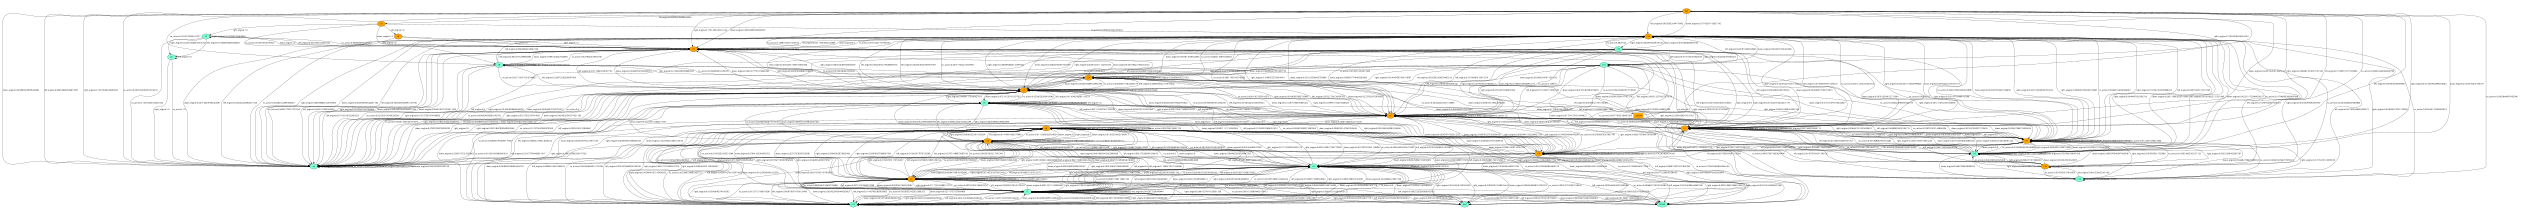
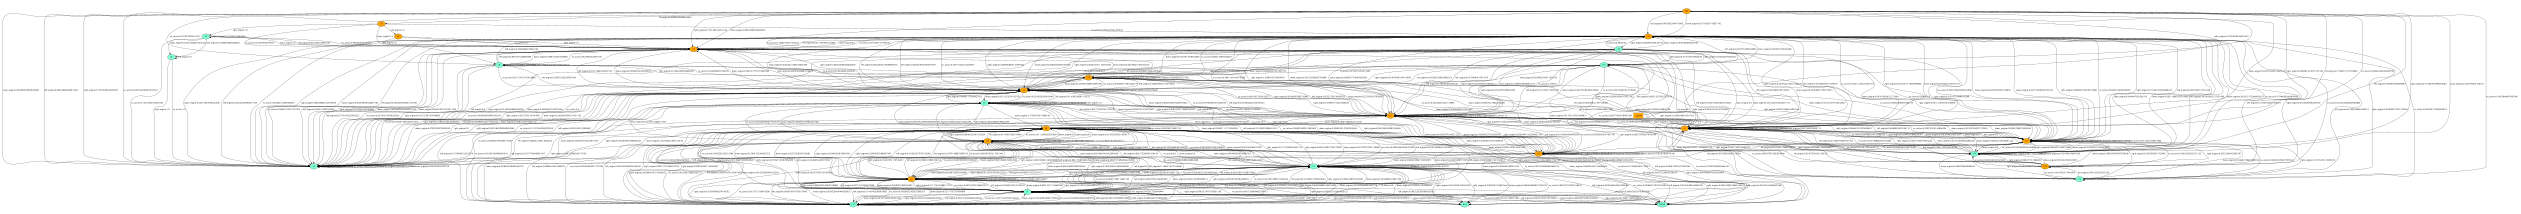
(1236, 99) -> none
(1310, 106) -> (1014, 118)
(457, 154) -> (457, 154)
